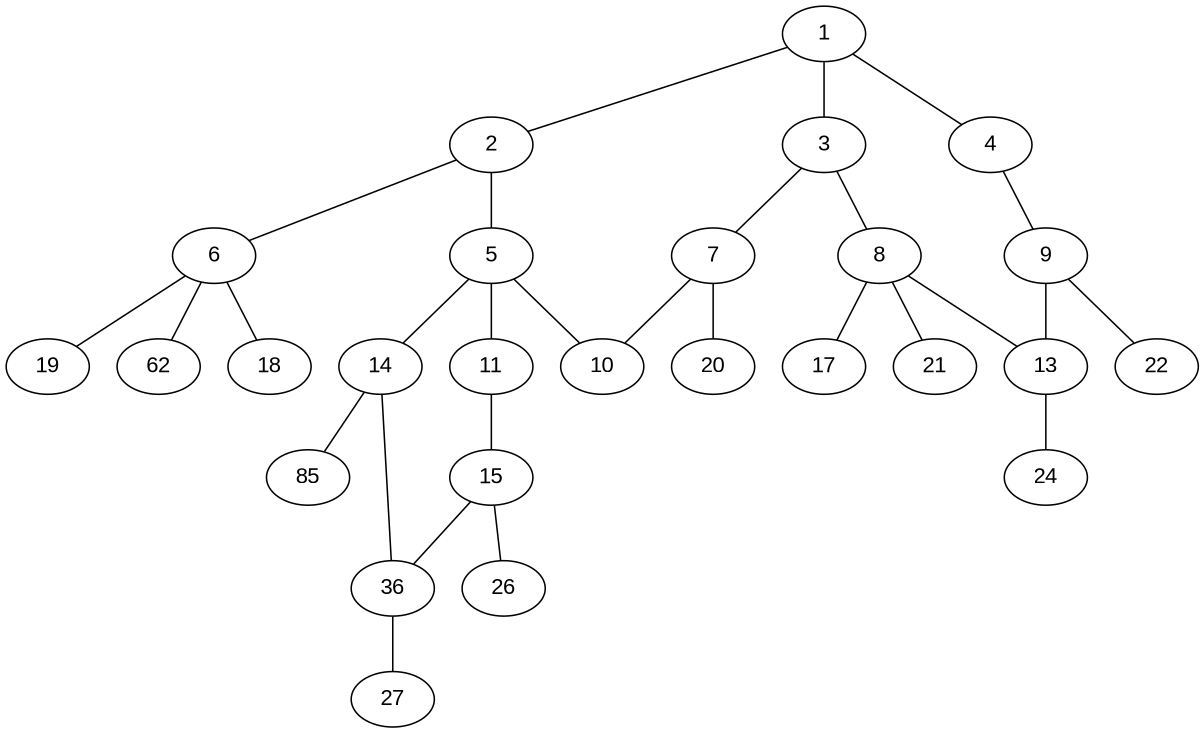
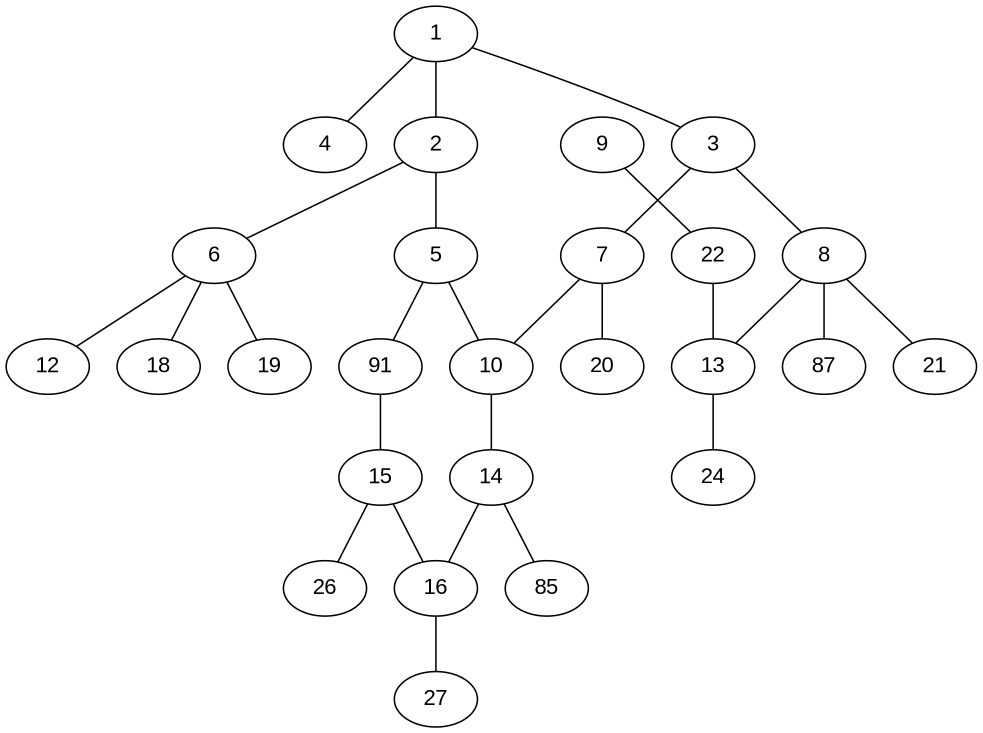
(1018, 200) -> none
(436, 311) -> (491, 422)
(1046, 311) -> (713, 311)
(159, 367) -> (48, 367)
(491, 367) -> (380, 367)
(824, 367) -> (824, 367)
(393, 588) -> (436, 588)
